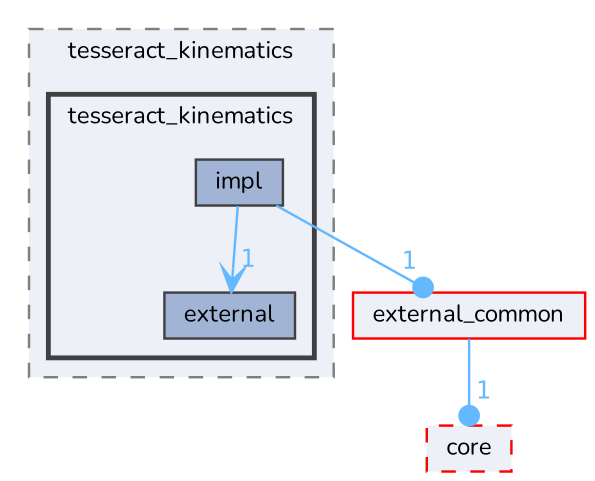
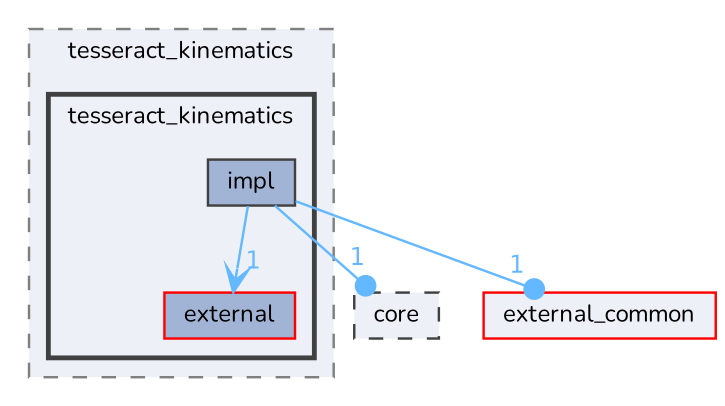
(230, 316) -> (230, 316)
(469, 373) -> (300, 228)
(469, 449) -> (397, 316)
